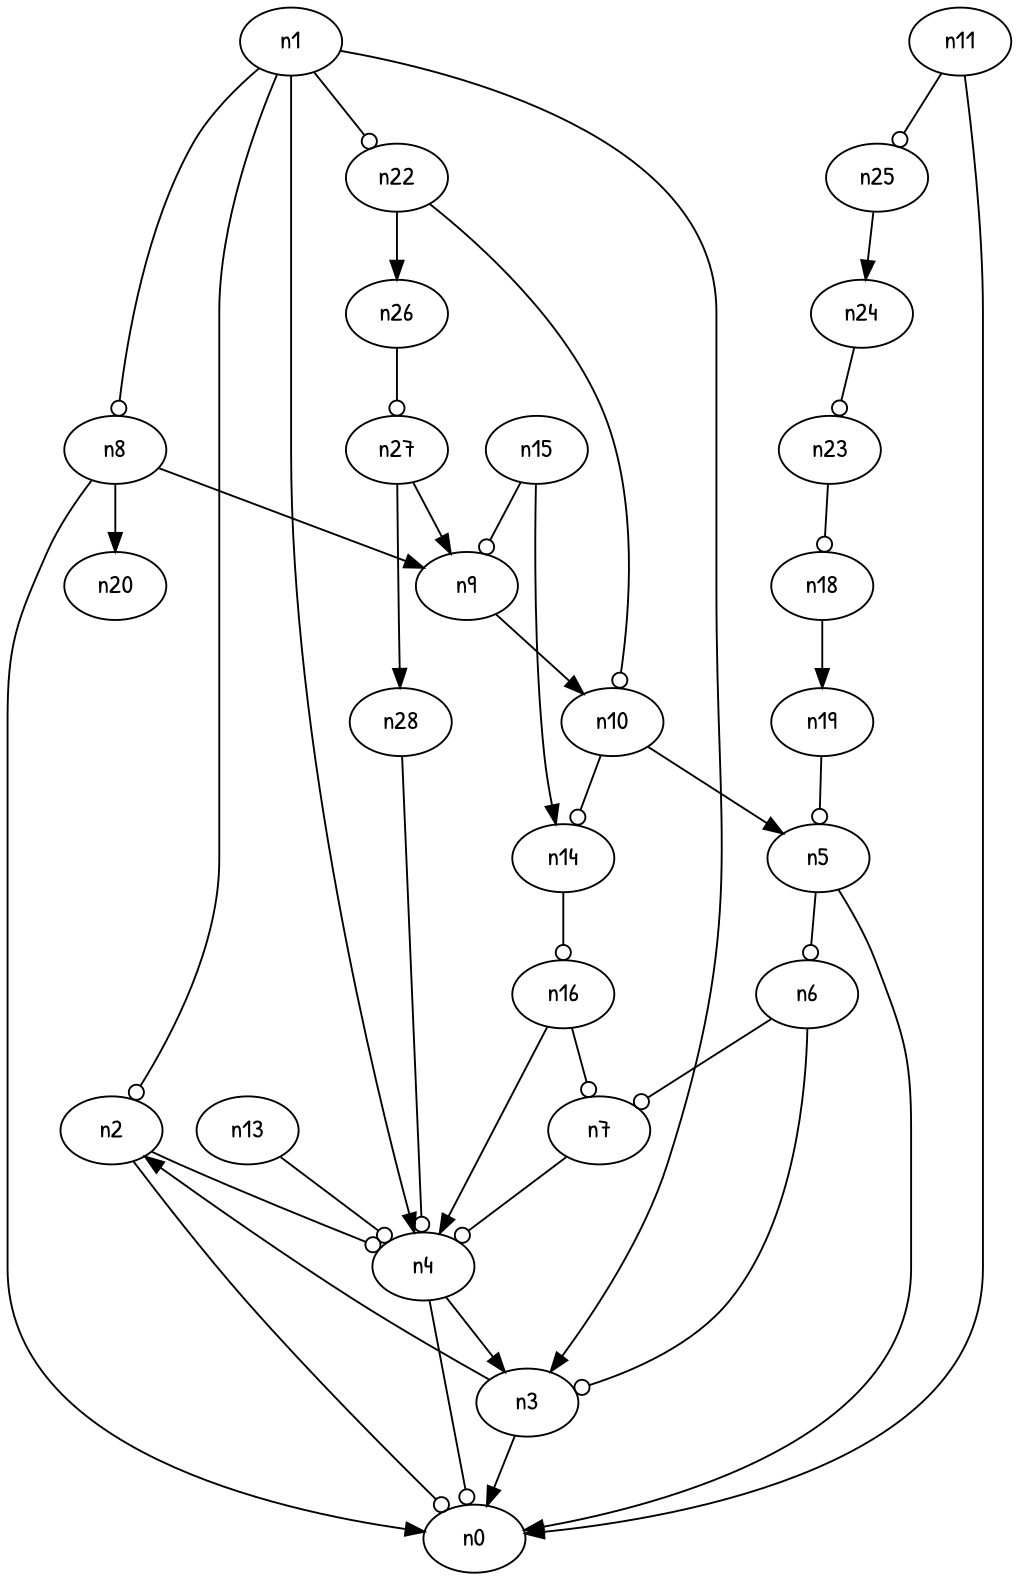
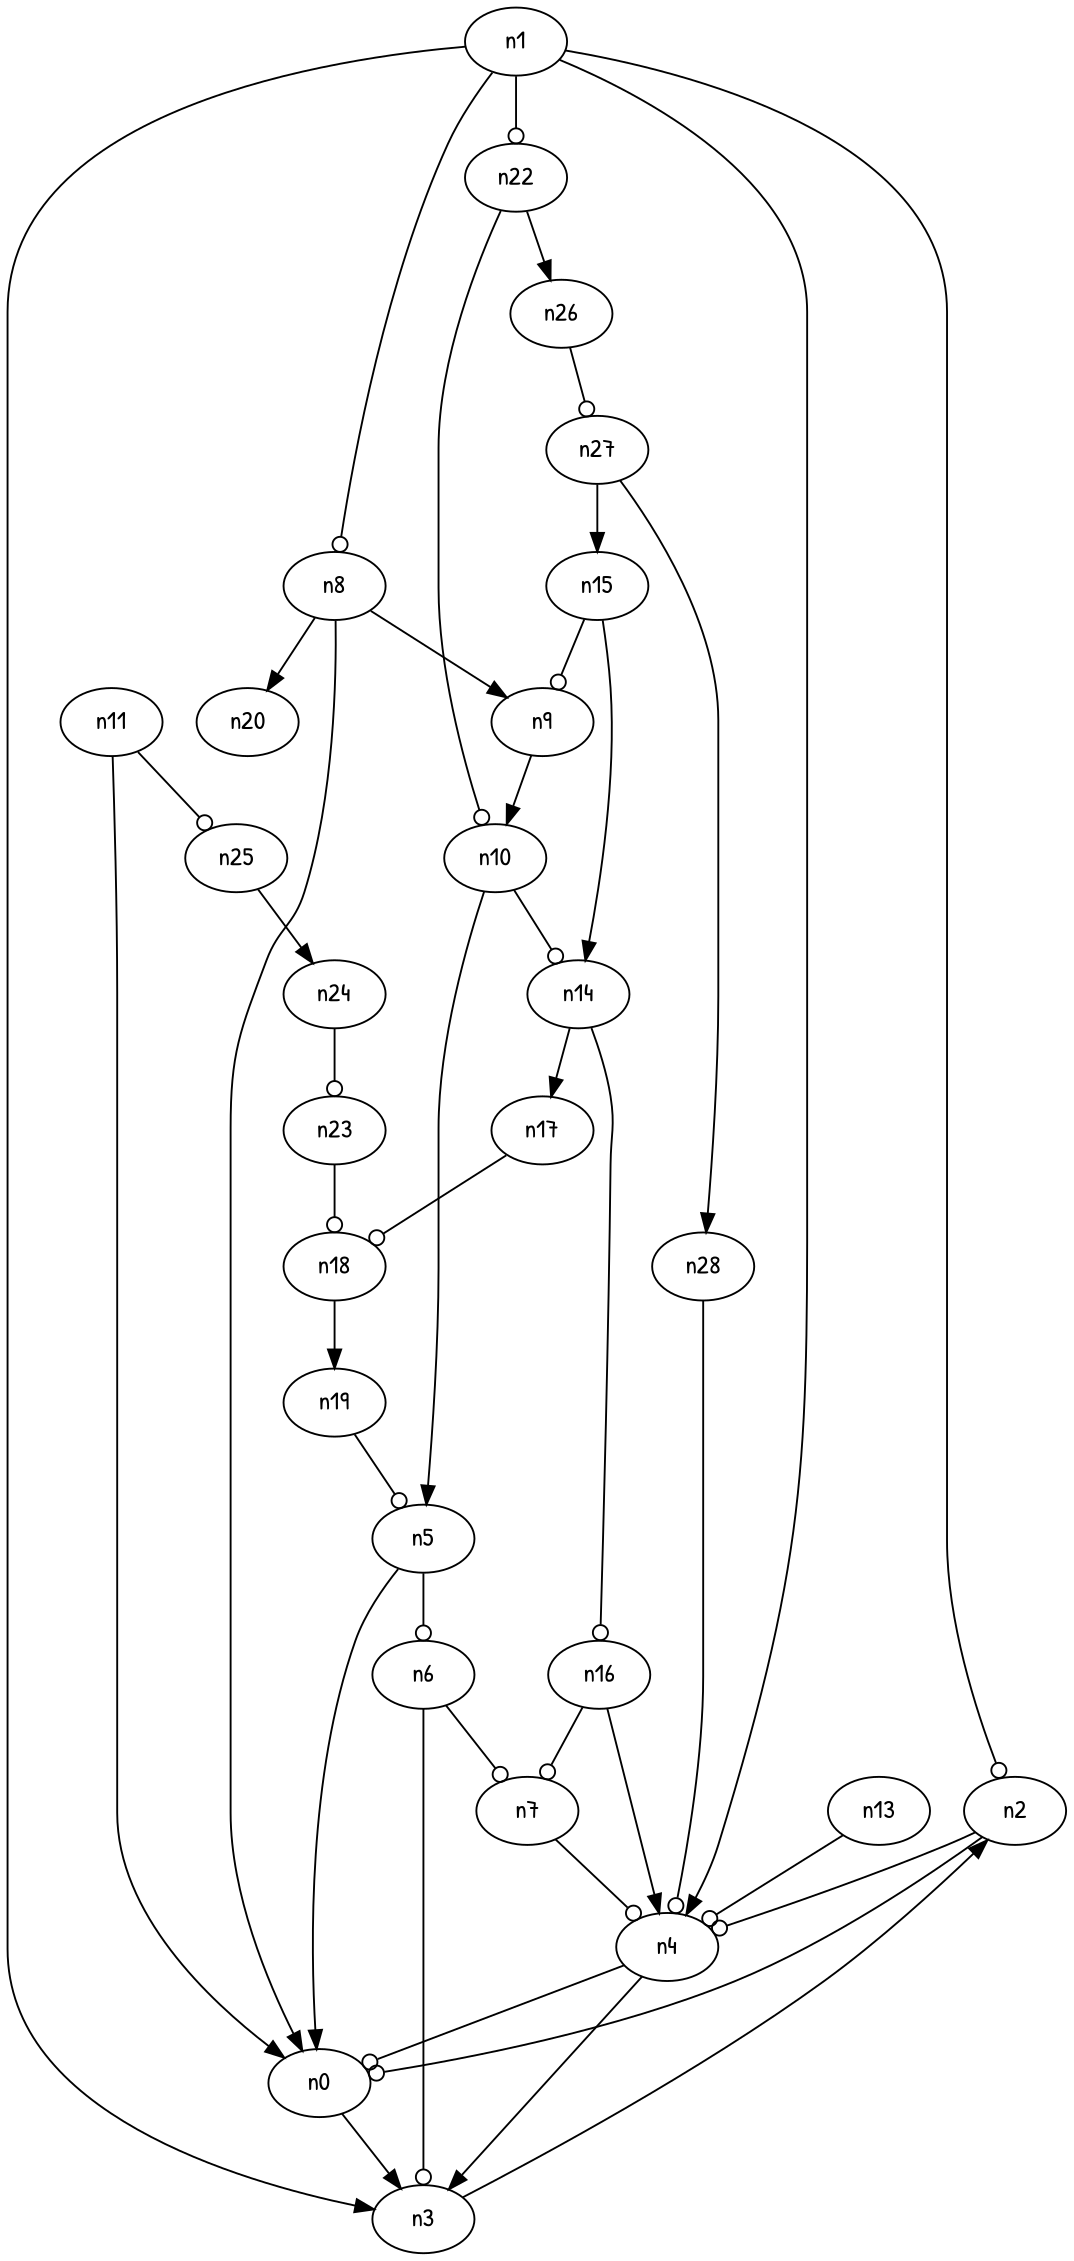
(427, 509) -> (597, 509)
none -> (543, 1130)
(504, 1462) -> (366, 2144)
